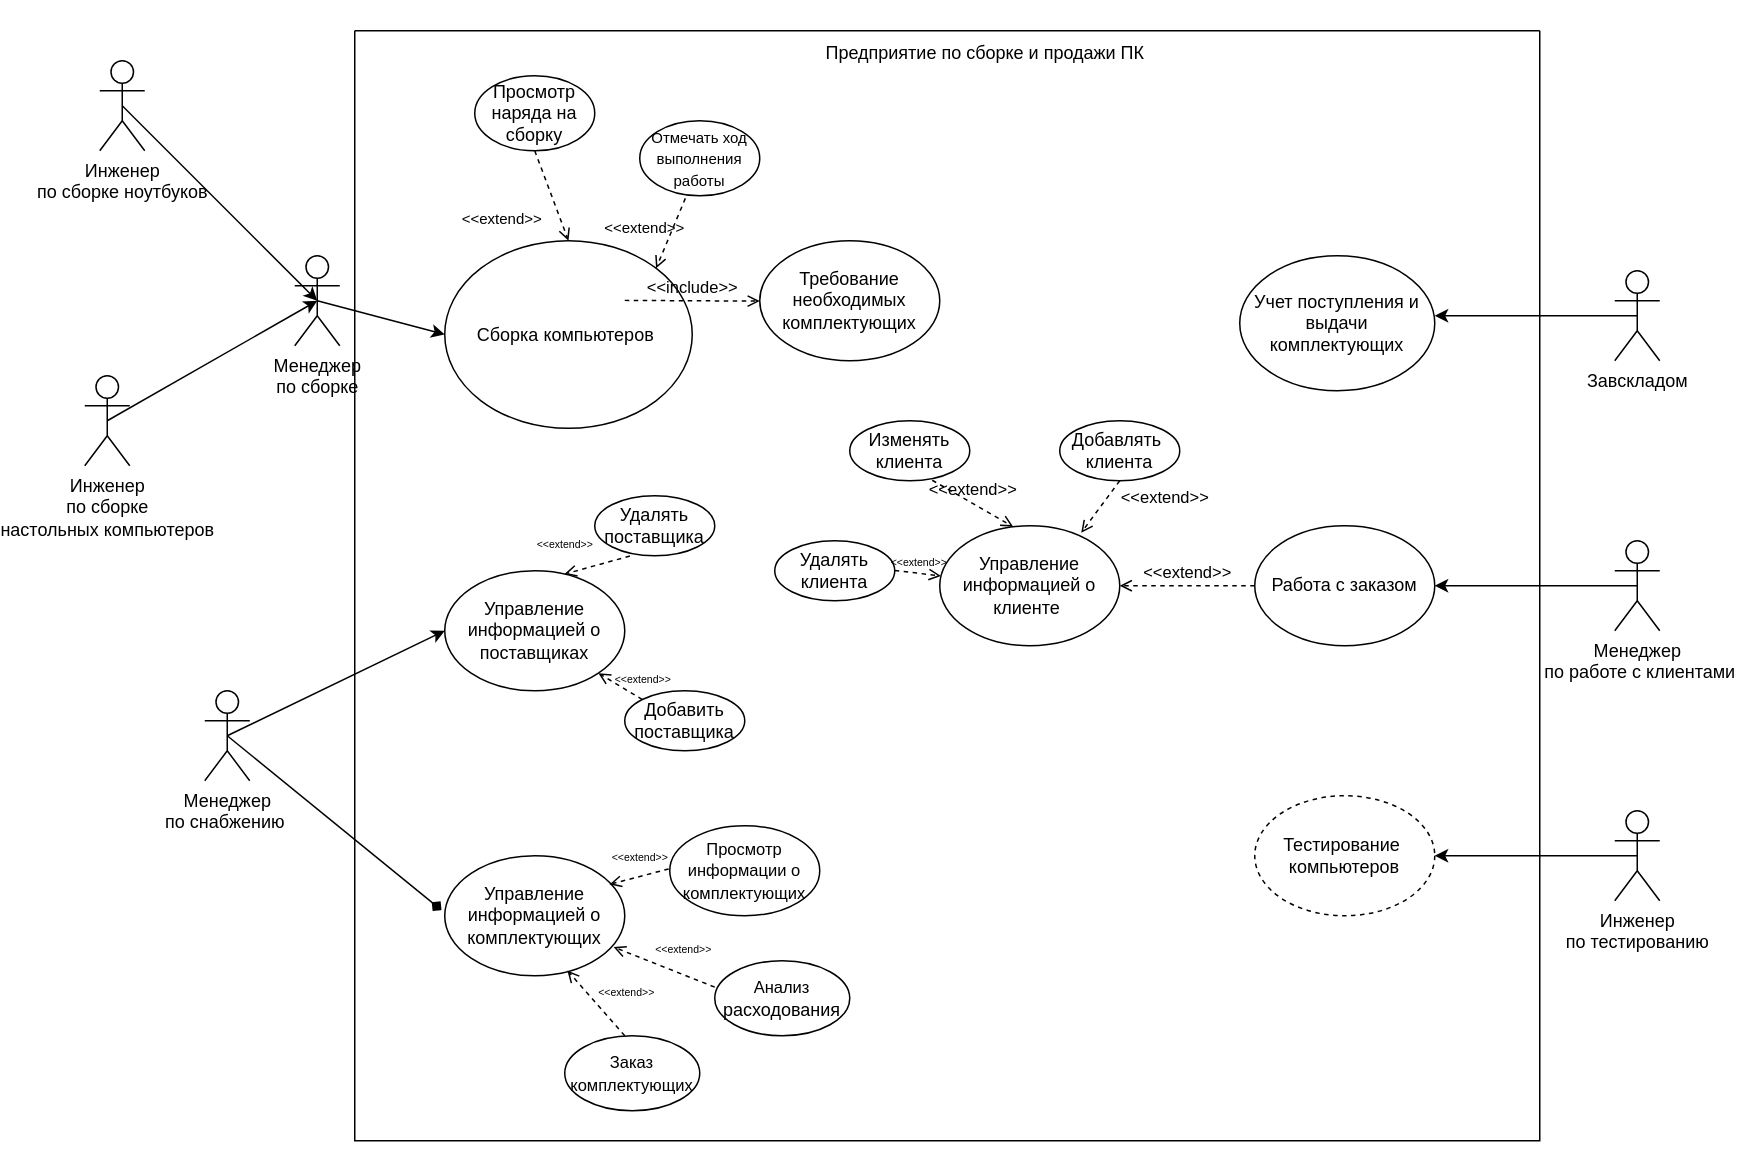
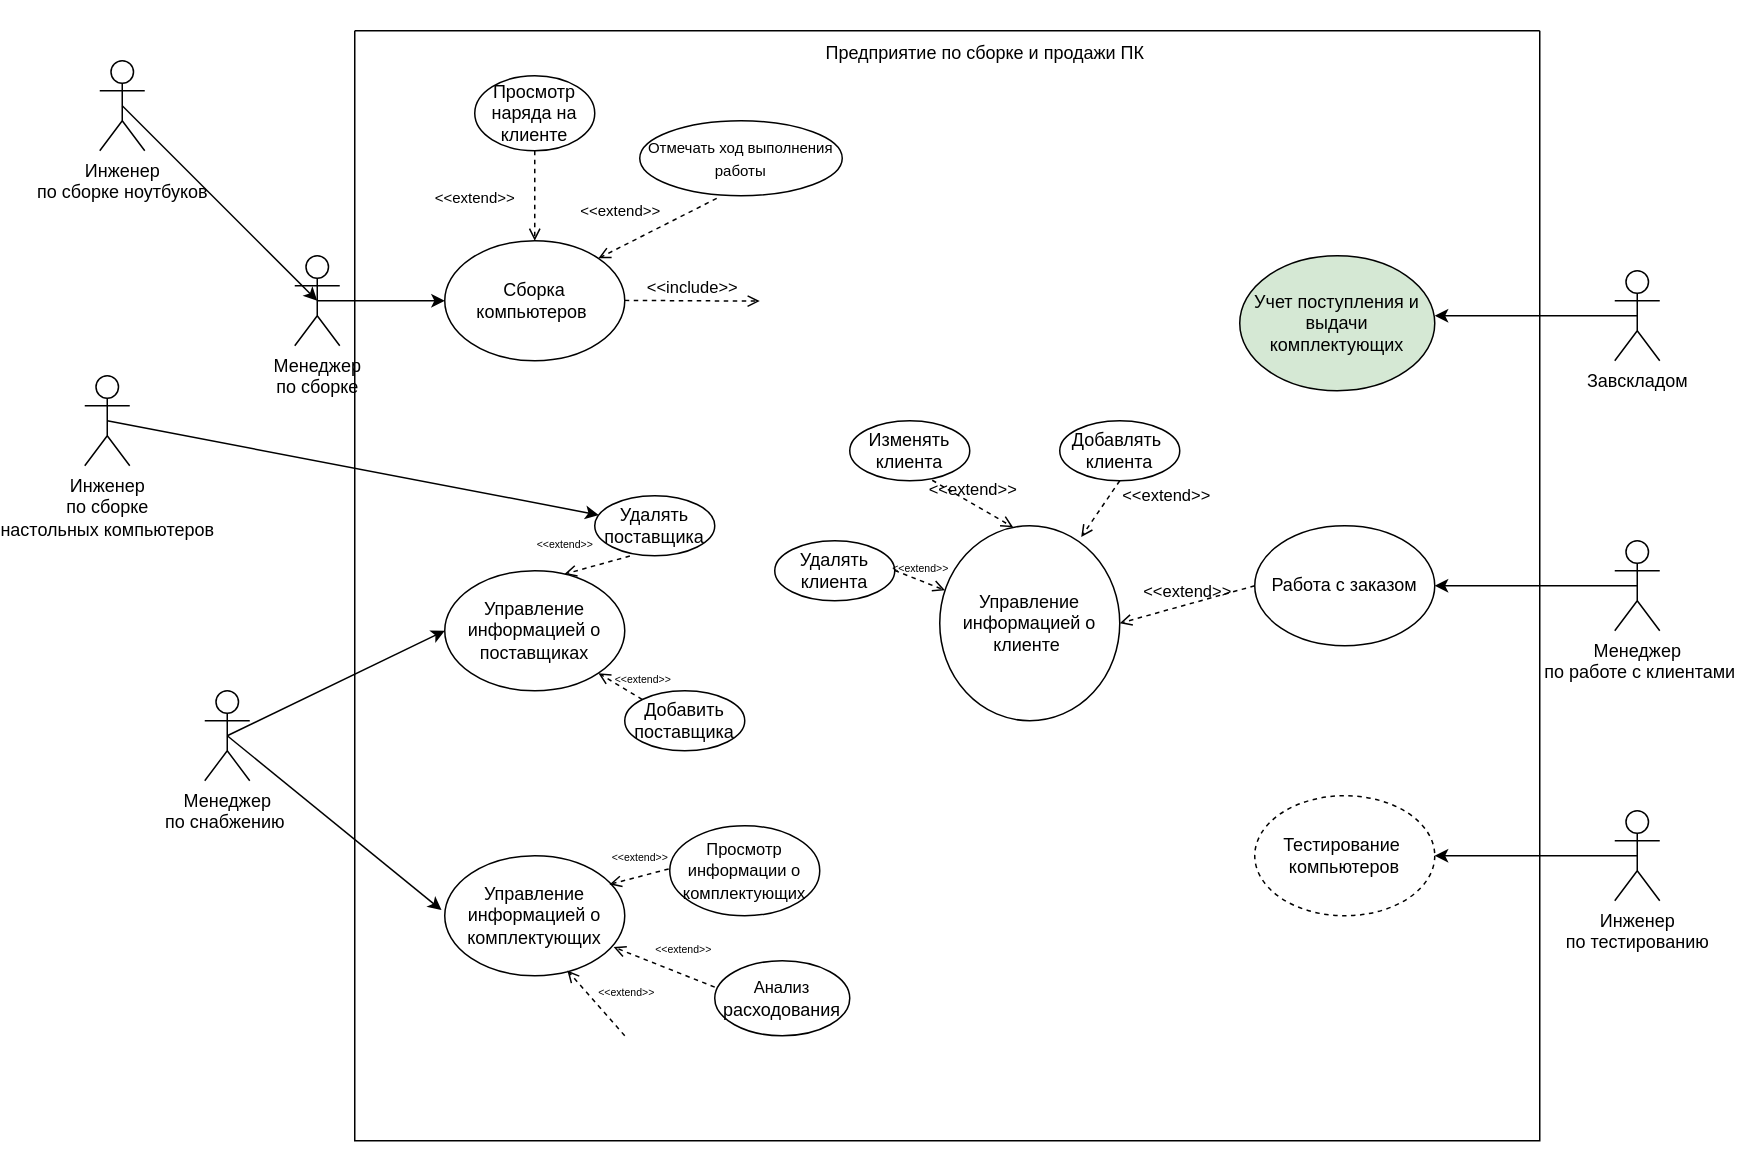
(535, 113) -> (535, 113)
(700, 158) -> (741, 158)
(850, 301) -> none
(1337, 323) -> (1337, 323)
(569, 335) -> (535, 301)
(219, 357) -> (349, 467)
(1030, 586) -> (1030, 623)
(432, 902) -> (433, 903)
(632, 1073) -> none
